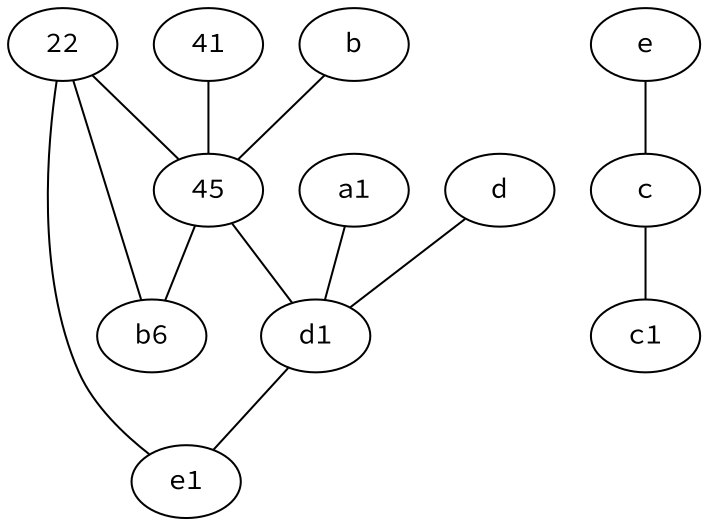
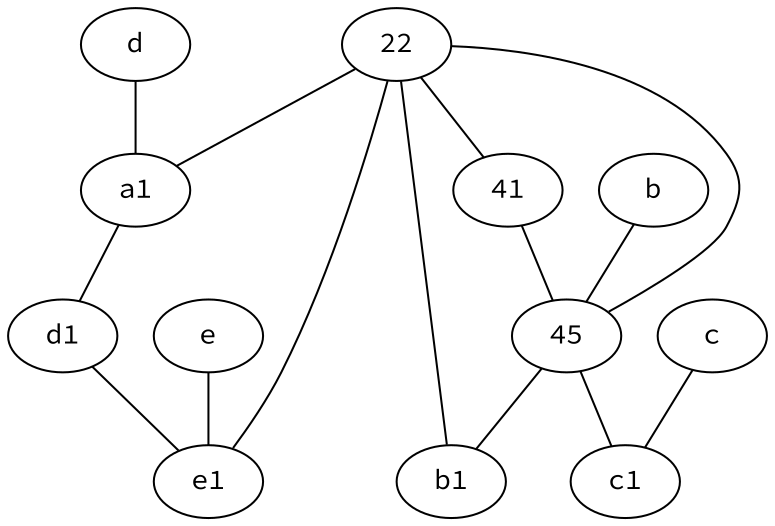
none -> (266, 117)
none -> (452, 117)
(646, 118) -> (208, 409)
(262, 263) -> (596, 409)
(408, 263) -> (136, 118)
(152, 336) -> (451, 482)
